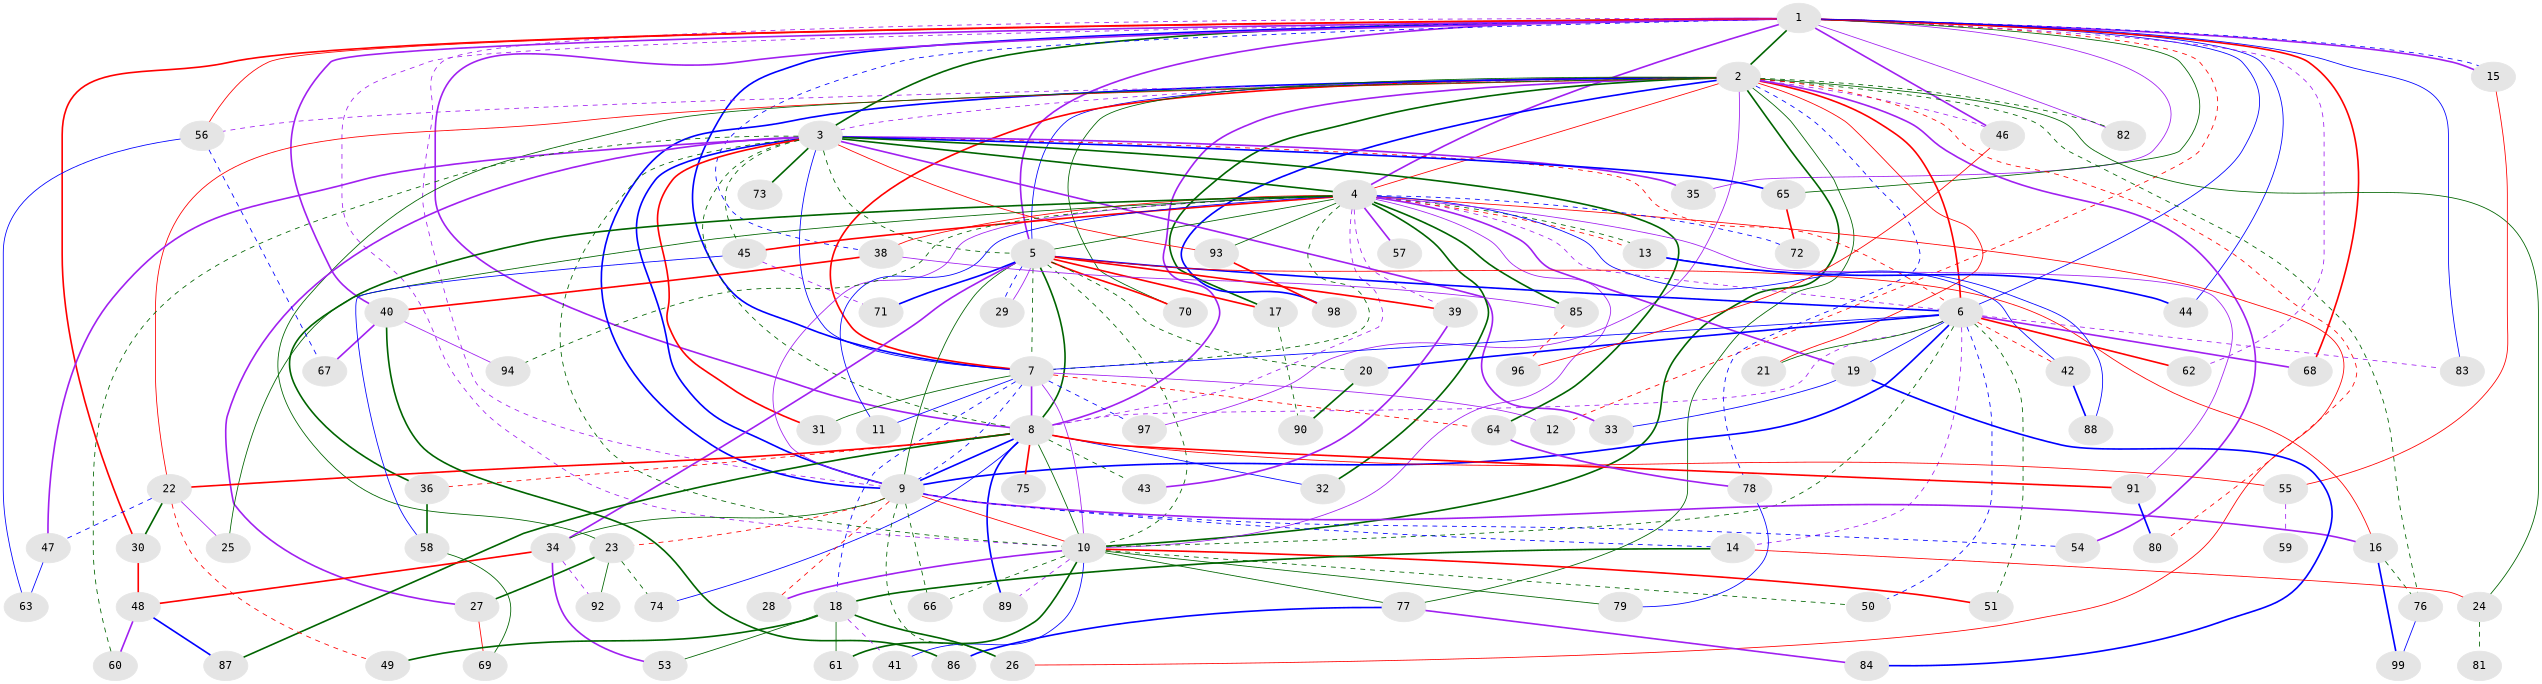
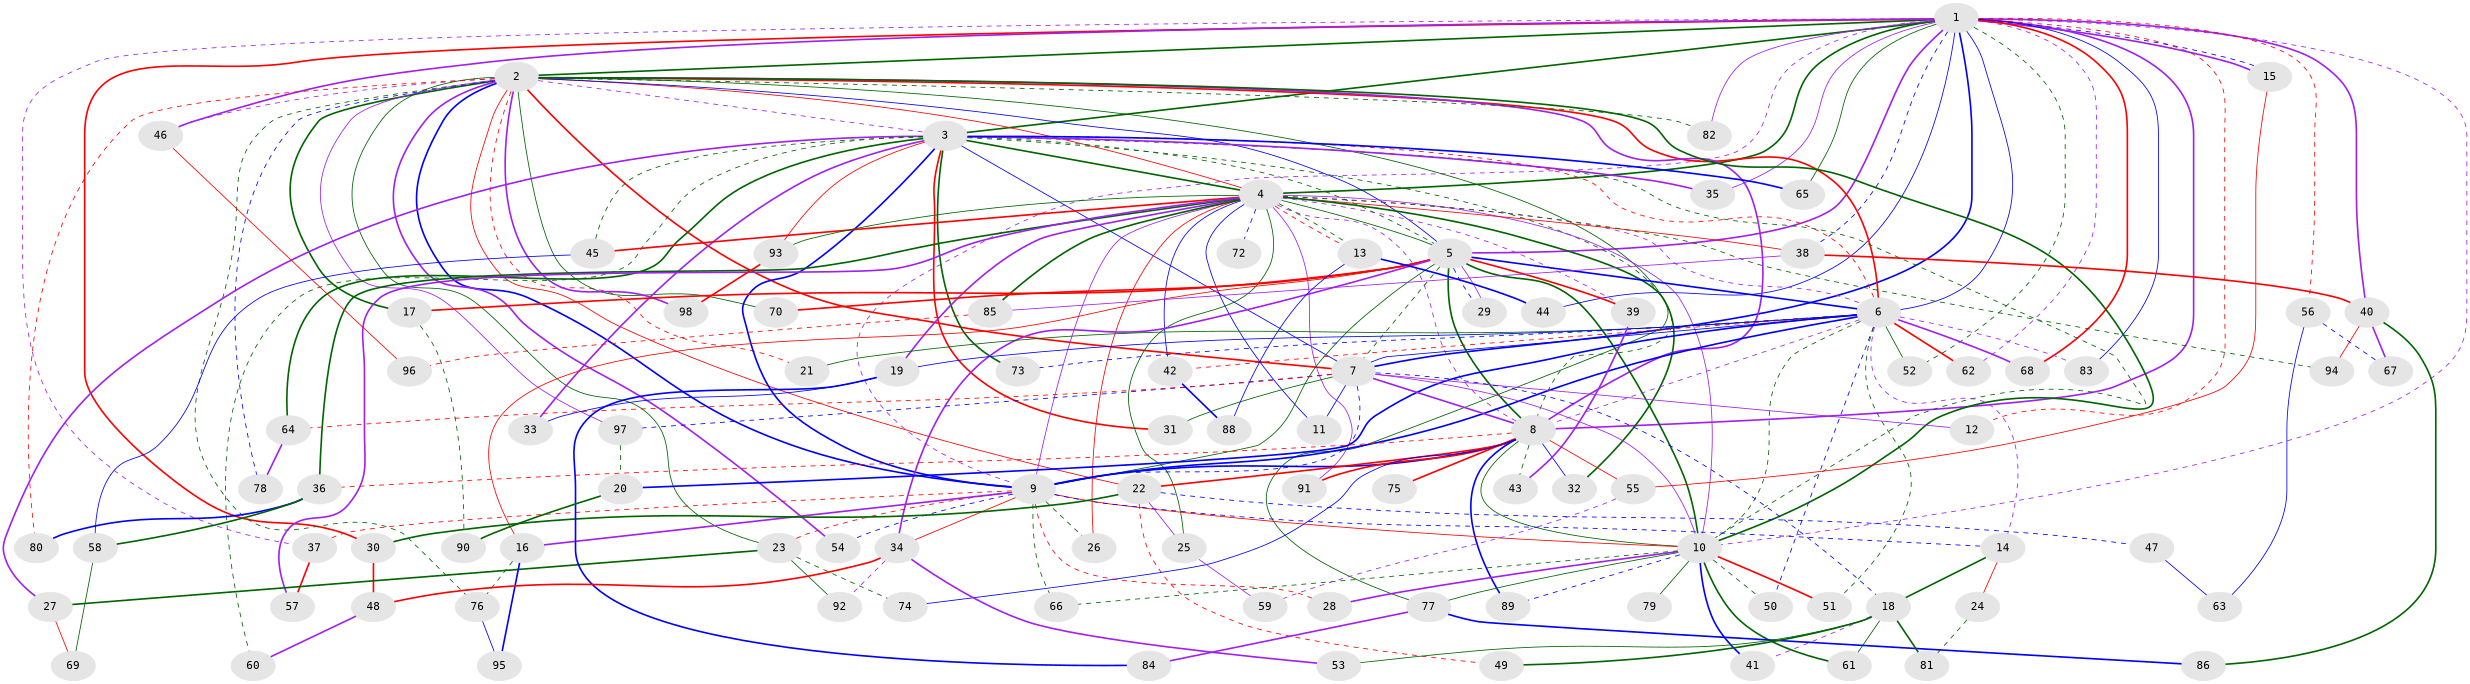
(979, 29) -> (2286, 55)
(1570, 93) -> (1693, 166)
(932, 94) -> none
(1375, 146) -> (524, 250)
(317, 191) -> none
(2292, 193) -> none
(1790, 224) -> none
(1971, 229) -> (513, 264)
(881, 312) -> none
(1188, 340) -> (621, 460)
(447, 342) -> (2352, 337)
none -> (1366, 342)
(1294, 347) -> none
none -> (1910, 371)
(1165, 396) -> (1622, 359)
(767, 518) -> (965, 519)
(2146, 523) -> (178, 519)
none -> (315, 548)
none -> (1225, 578)
(1038, 582) -> (1604, 578)
(1736, 585) -> none
(1051, 630) -> (1710, 613)
(925, 635) -> (1908, 636)
(226, 666) -> none
(2399, 666) -> (499, 666)
